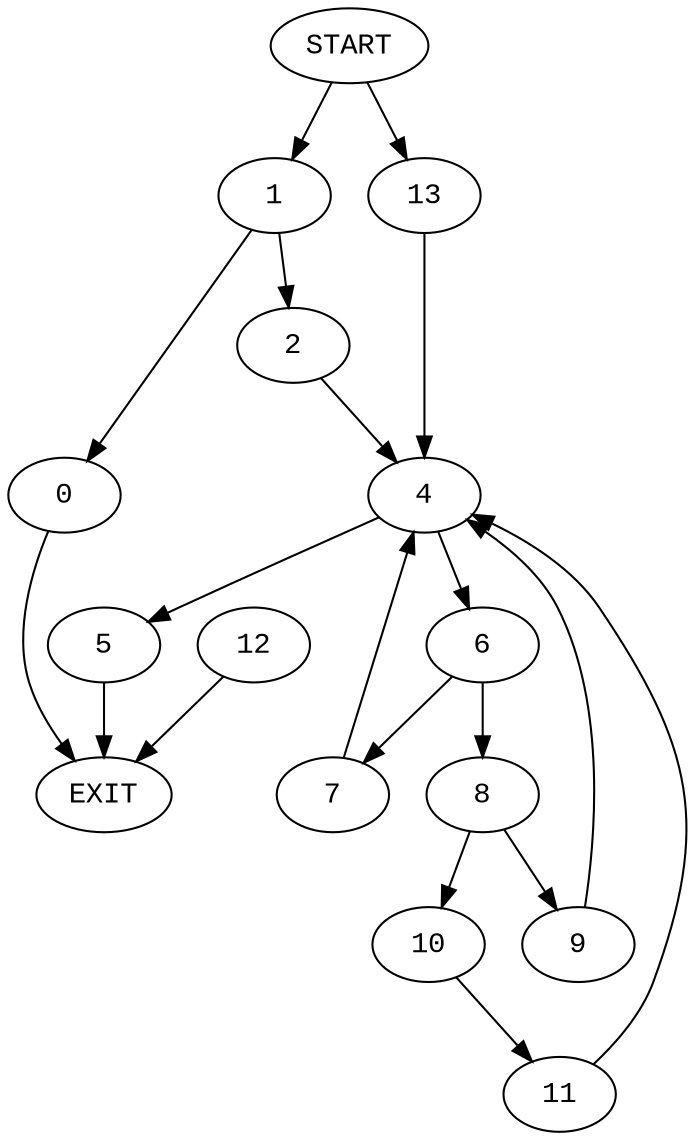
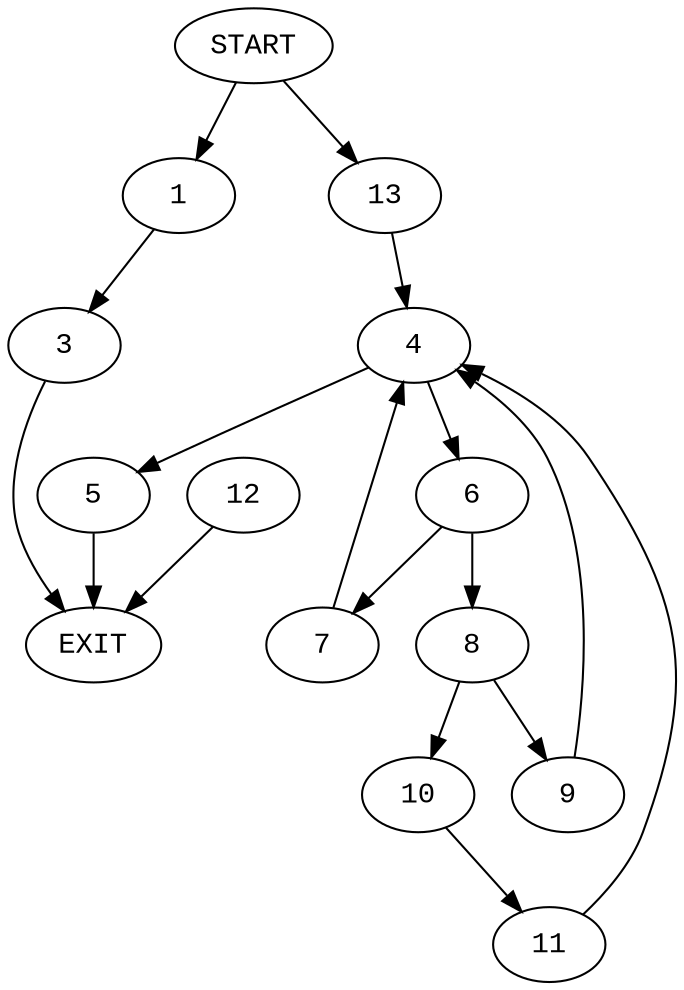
(293, 345) -> none
(64, 495) -> (64, 345)
